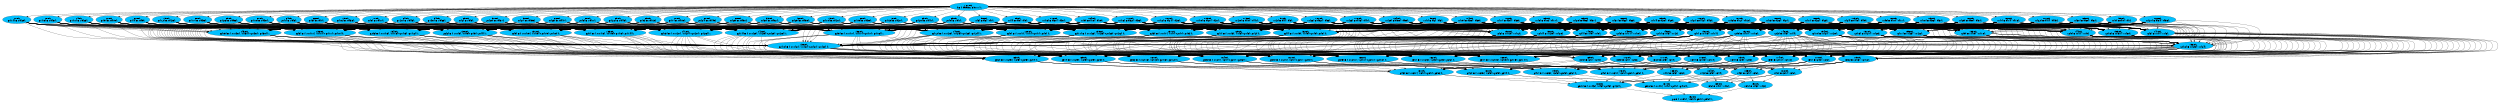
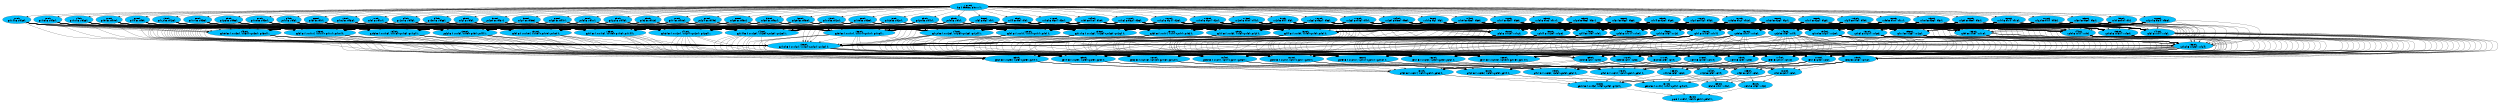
(399, 43) -> (832, 39)
